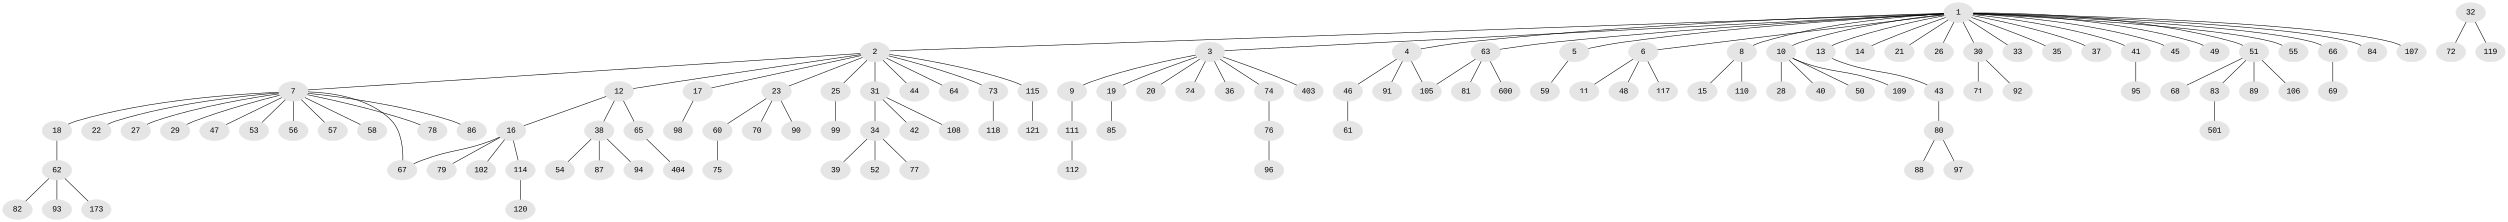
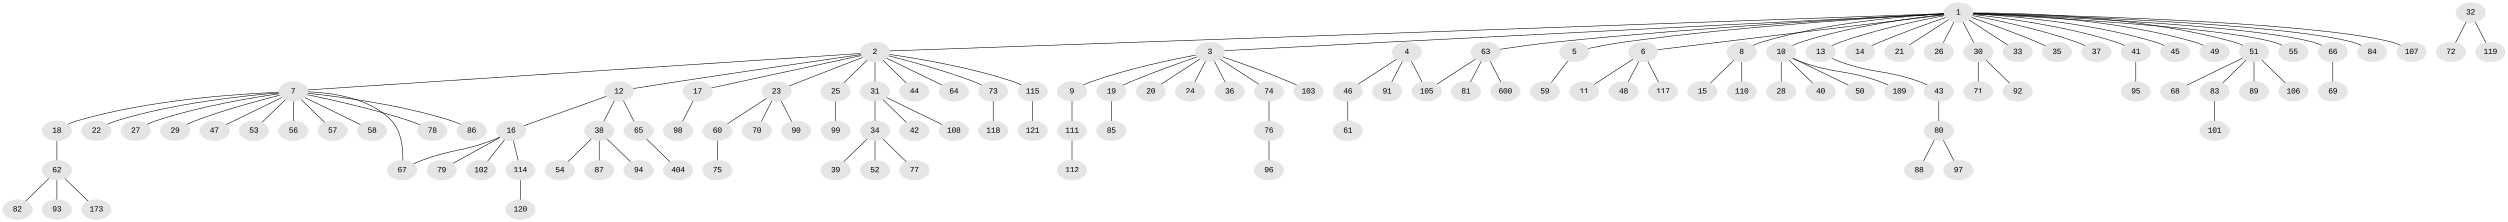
(1682, 25) -> none
(1308, 91) -> (1308, 91)
(2215, 131) -> (2215, 131)
